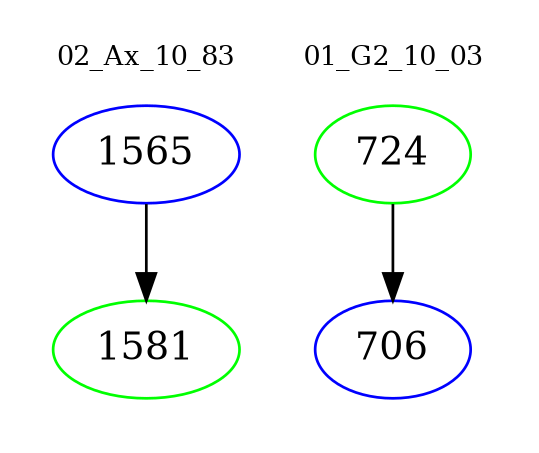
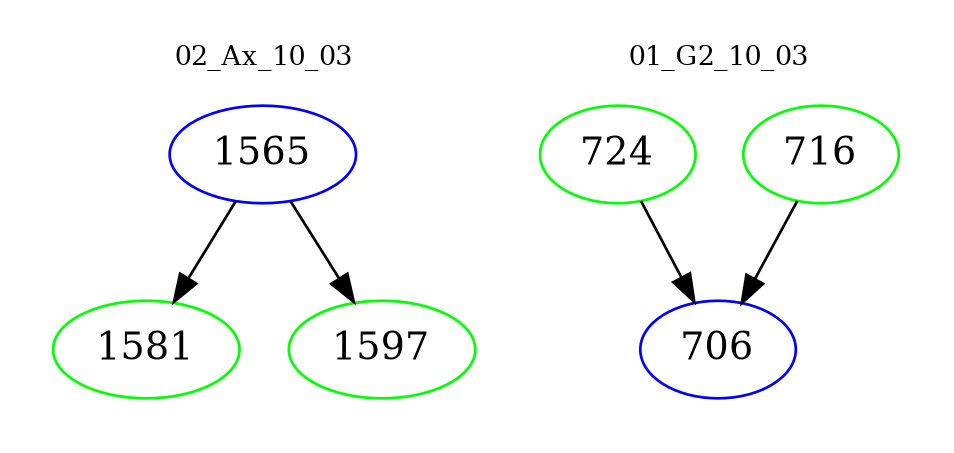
(146, 58) -> (264, 58)
none -> (821, 154)
none -> (382, 350)
